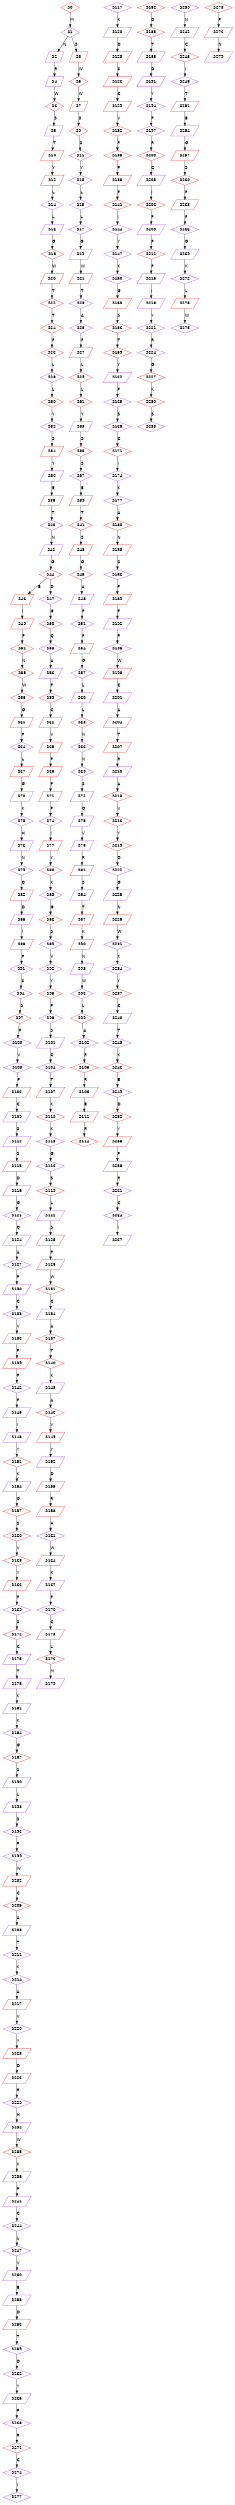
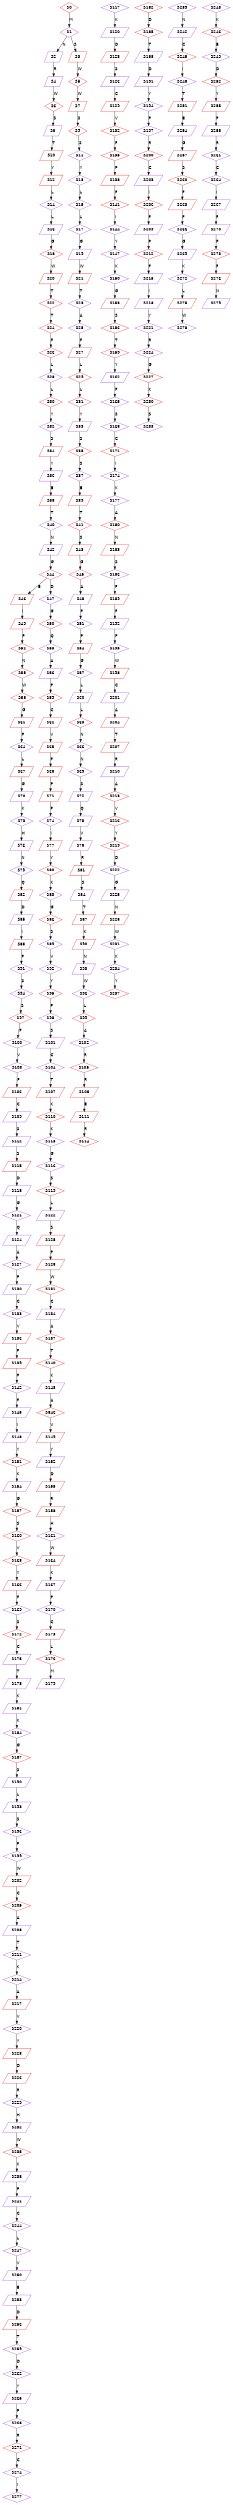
(117, 82) -> (115, 82)
none -> (216, 230)
(117, 1018) -> none
(51, 1413) -> (51, 1413)
